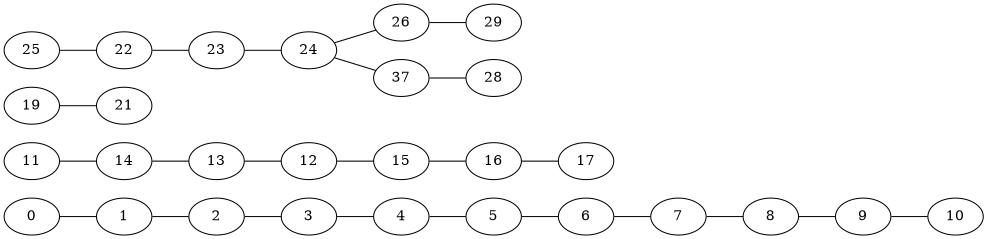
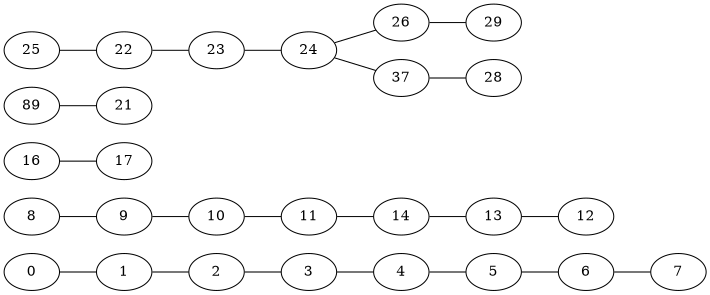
(32, 106) -> (32, 106)
(401, 161) -> none
none -> (263, 217)
(725, 217) -> none
